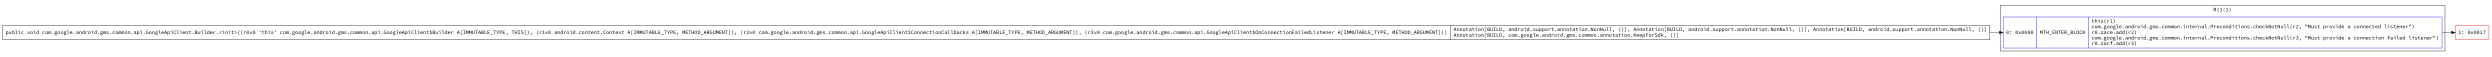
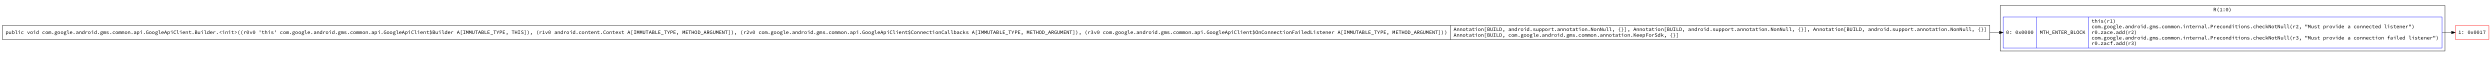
(2223, 10) -> (2223, 10)
